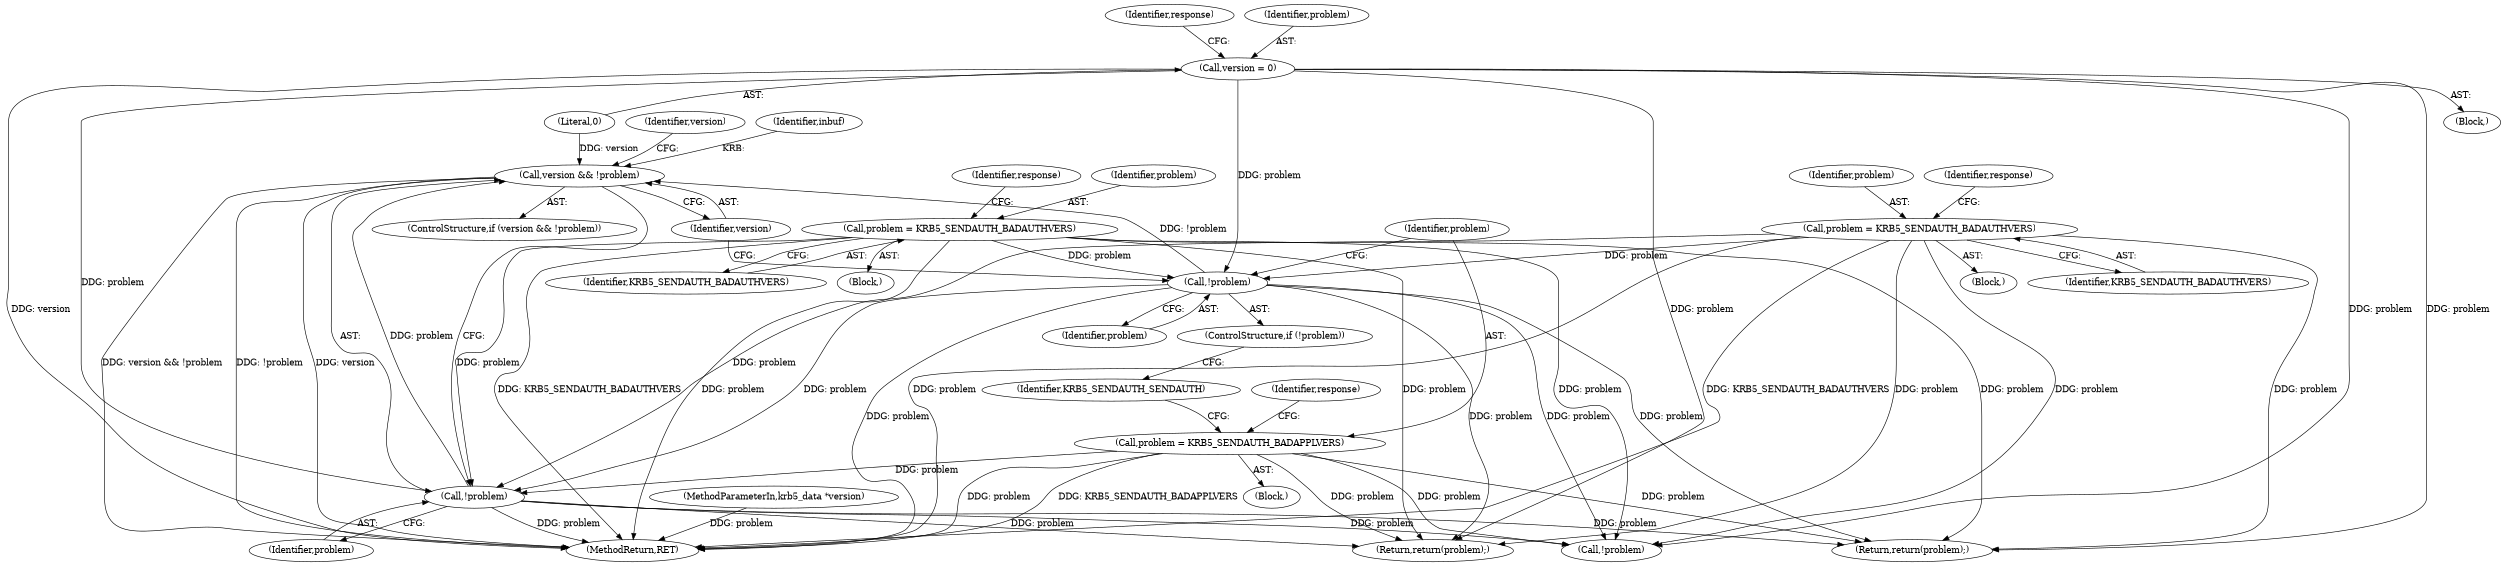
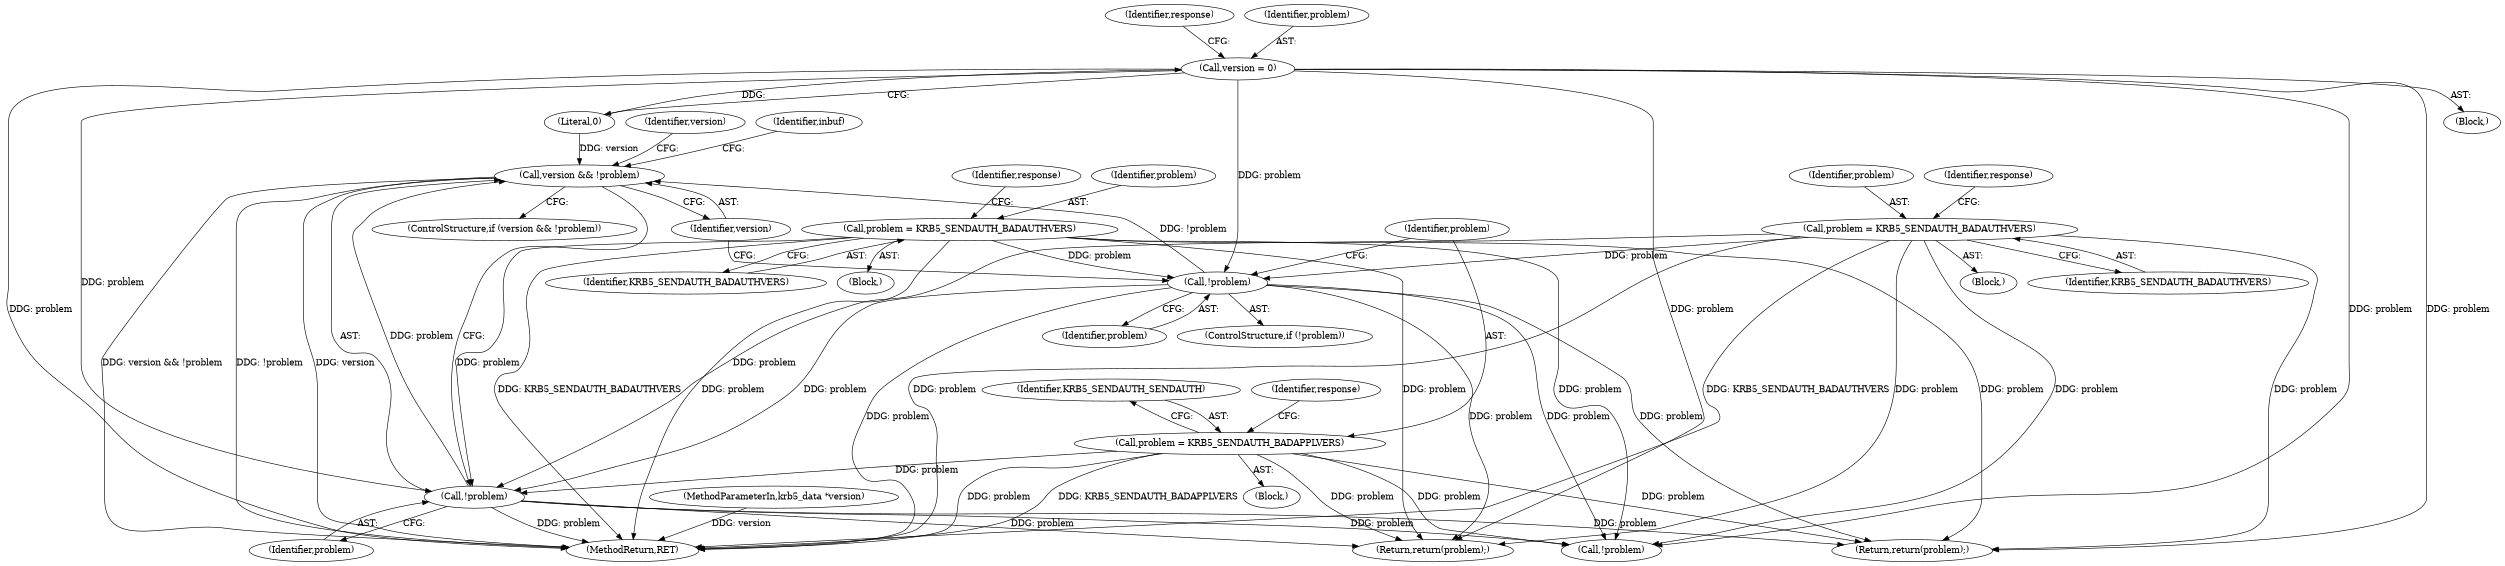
none -> (897, 91)
(755, 96) -> (755, 96)
(735, 149) -> (735, 149)
(559, 203) -> (559, 203)
(41, 310) -> (41, 310)
(1196, 362) -> (1167, 420)
(1220, 417) -> (1220, 417)
(741, 524) -> (741, 524)
